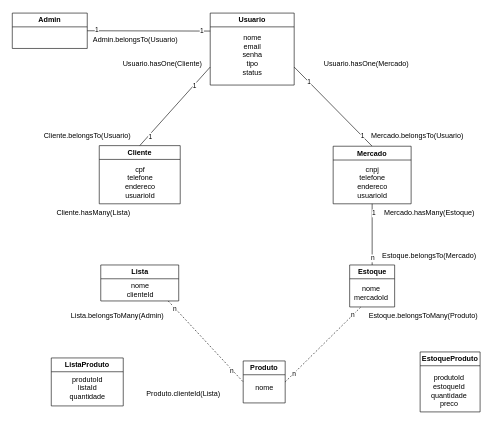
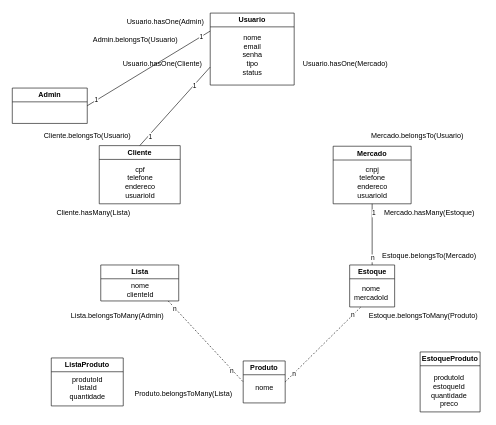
none -> (165, 21)
(50, 31) -> (50, 106)
(366, 63) -> (345, 63)
(310, 83) -> none
(184, 394) -> (184, 394)
